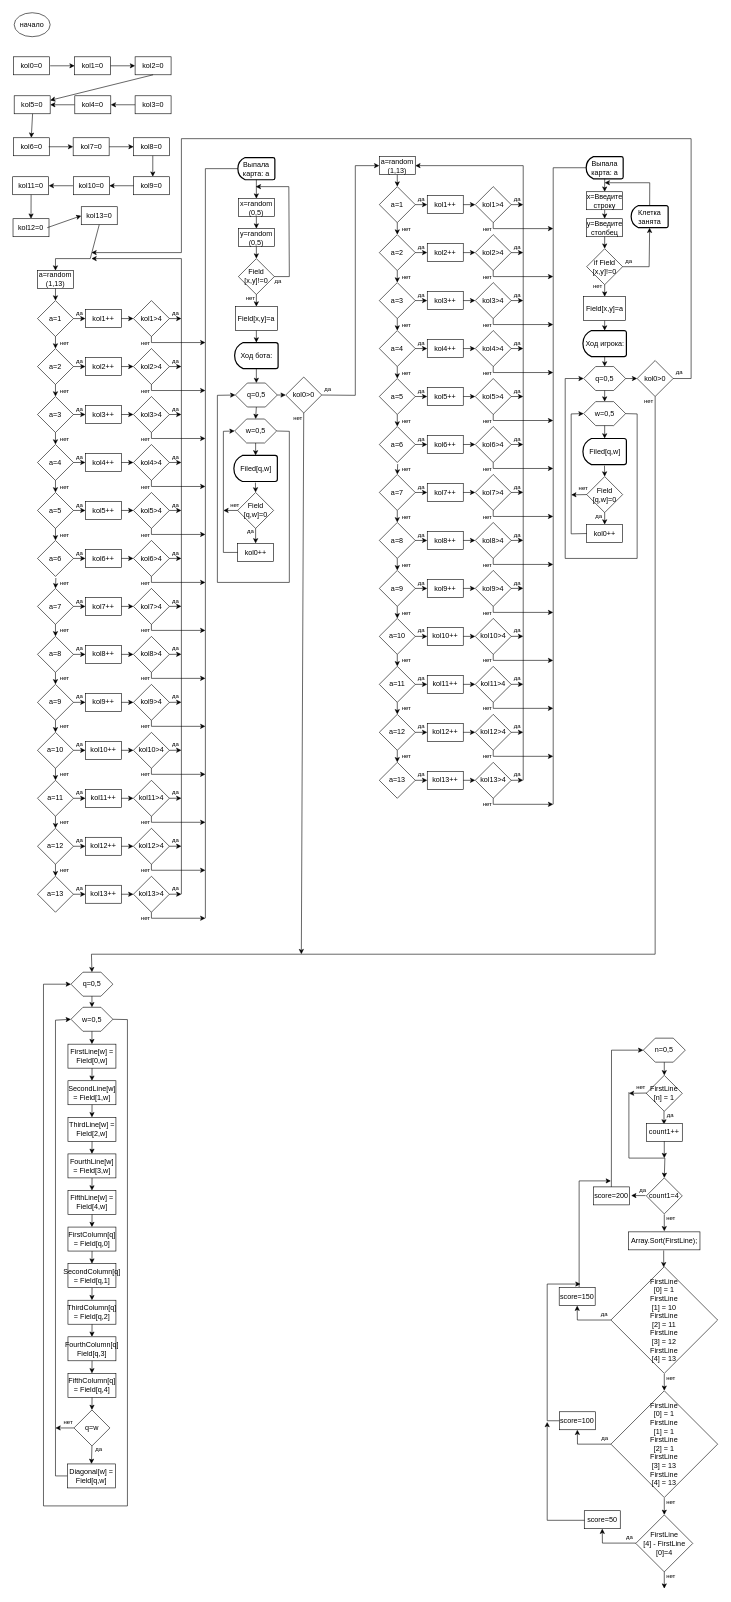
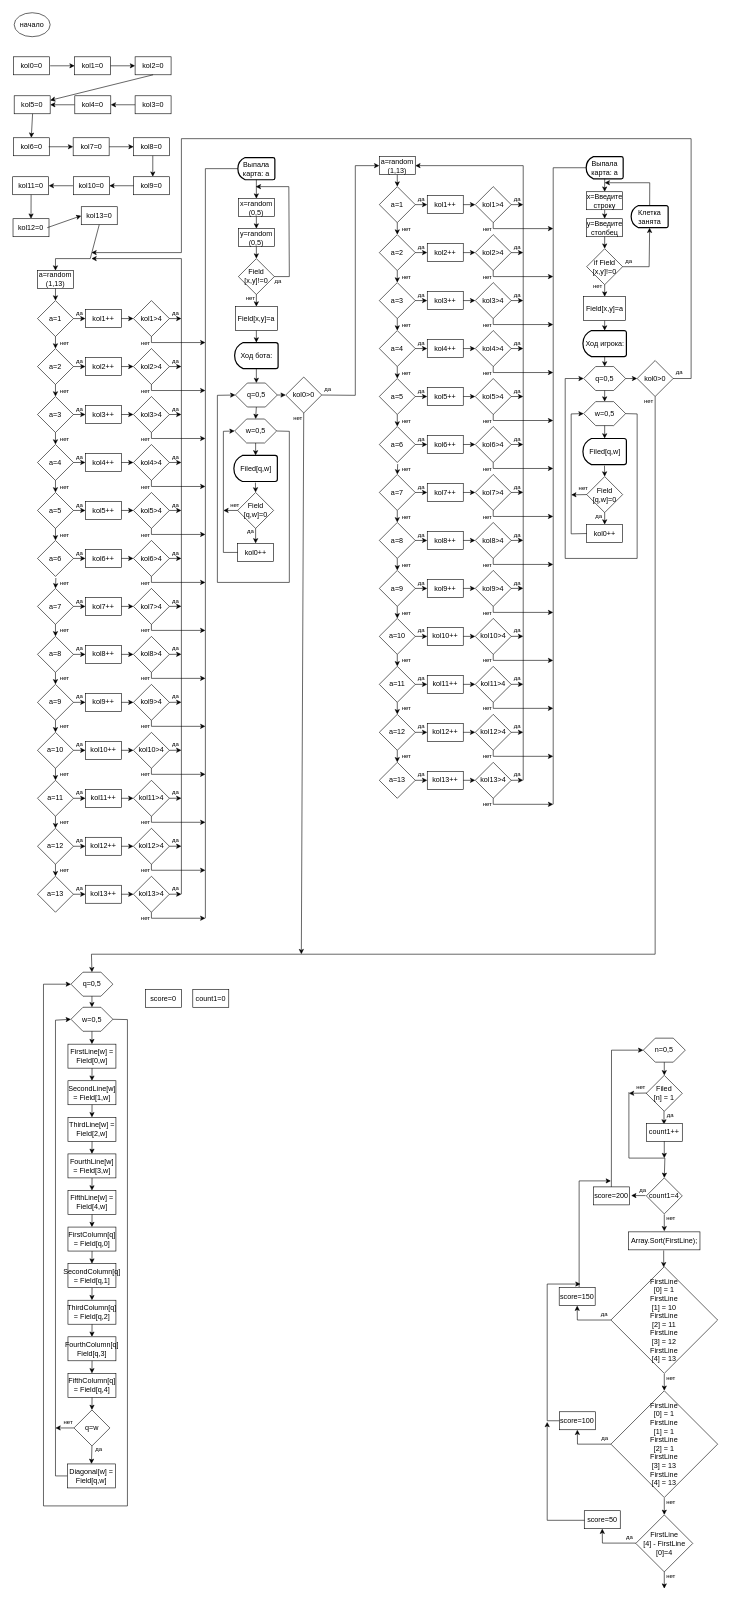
none -> (164, 998)
none -> (211, 998)
(665, 1094) -> (665, 1094)
